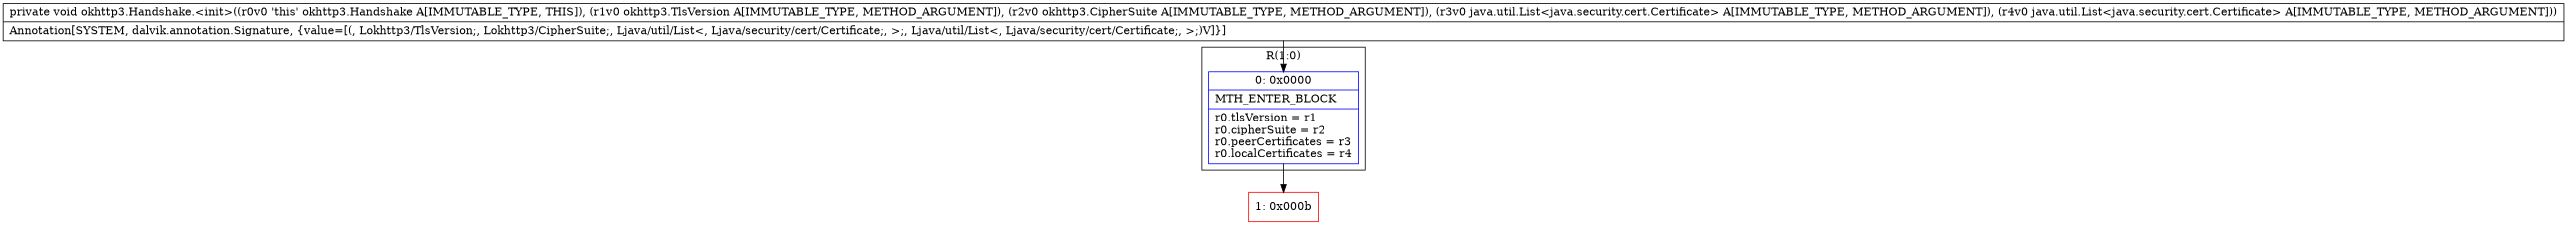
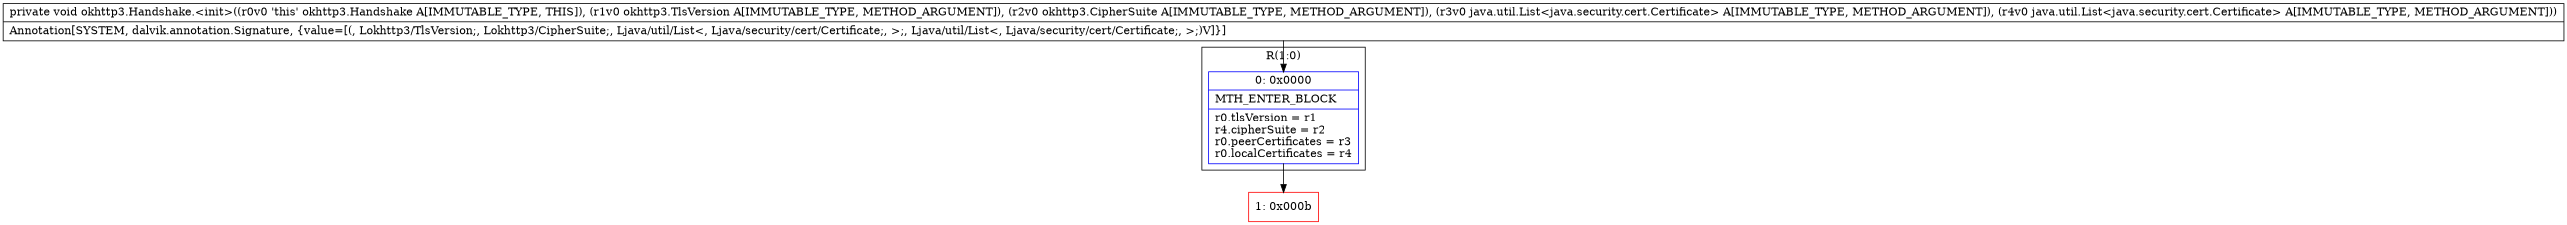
(1270, 130) -> (1270, 130)
